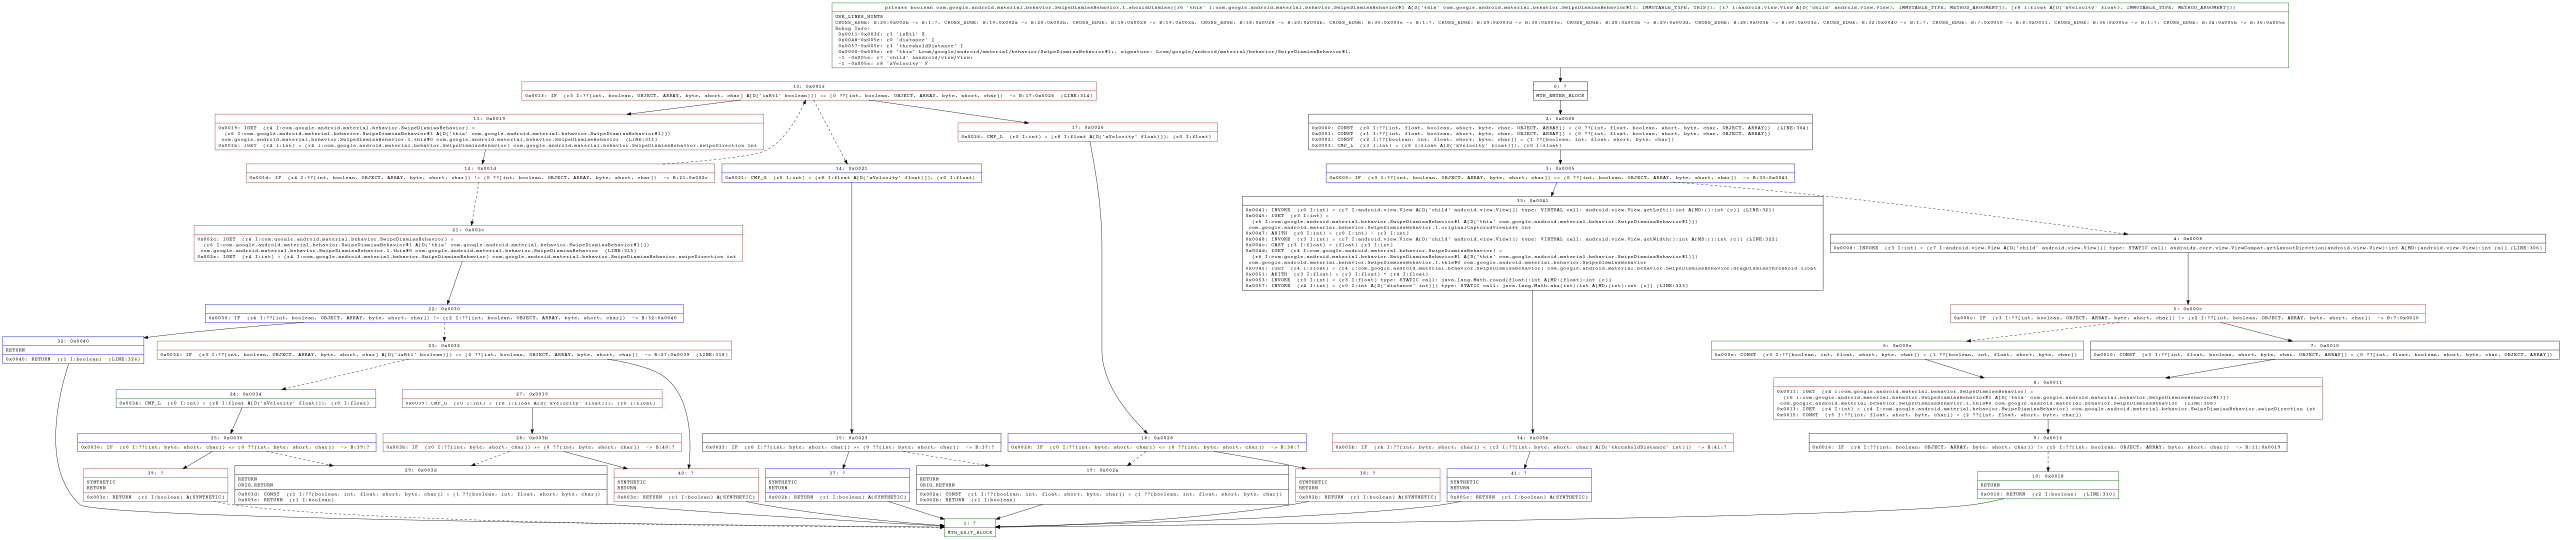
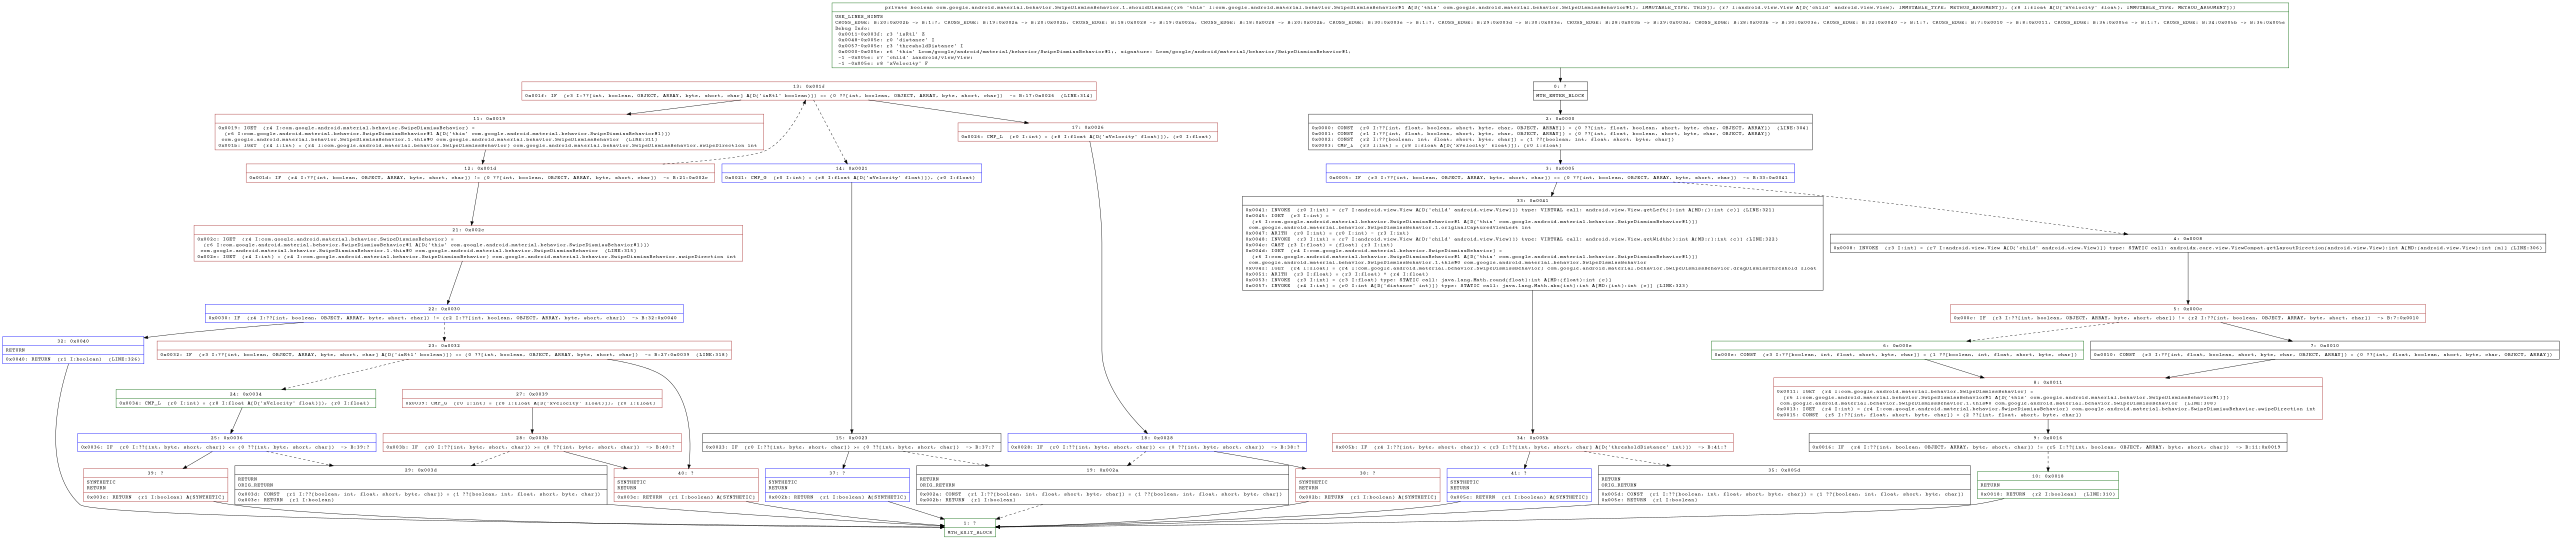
(476, 202) -> (476, 202)
none -> (1784, 485)
(1021, 511) -> (1021, 511)
(413, 517) -> (413, 517)
